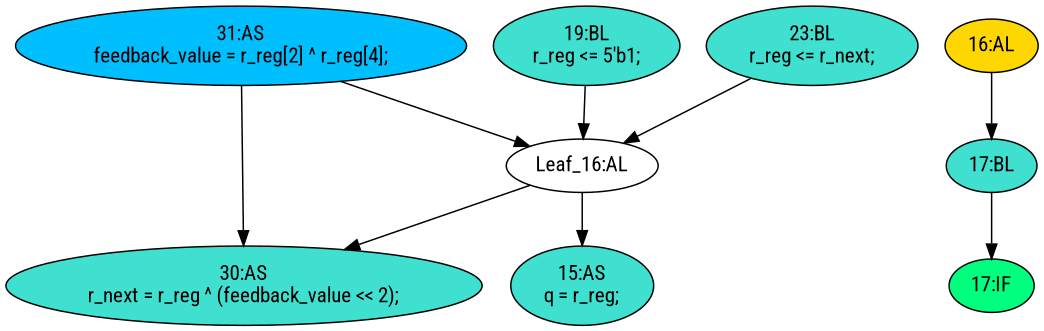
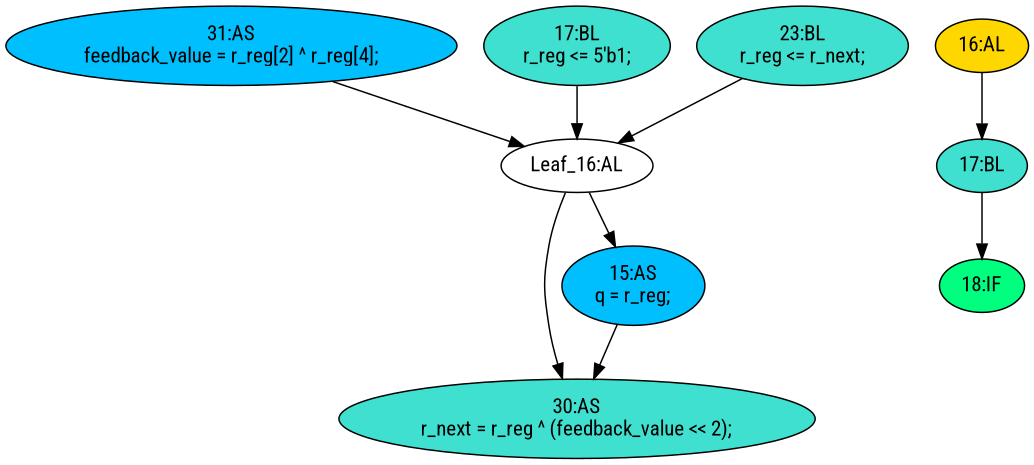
(587, 46) -> (577, 46)
(242, 158) -> (608, 345)
(582, 286) -> (633, 286)
(992, 286) -> (982, 286)
